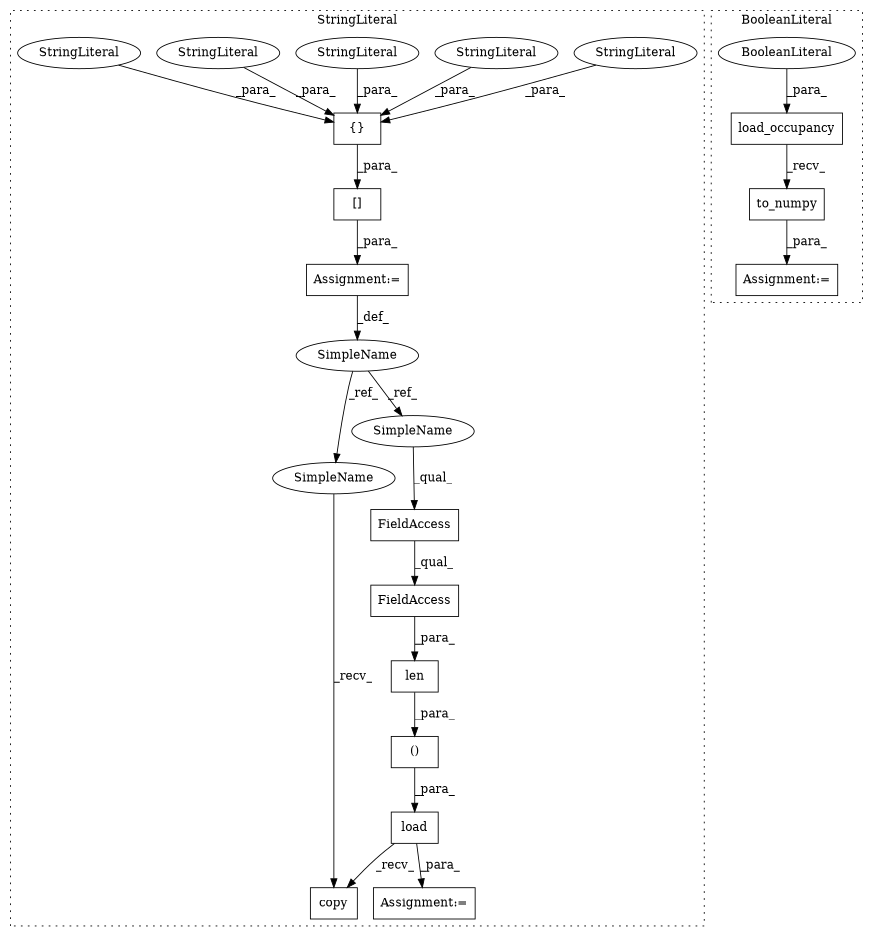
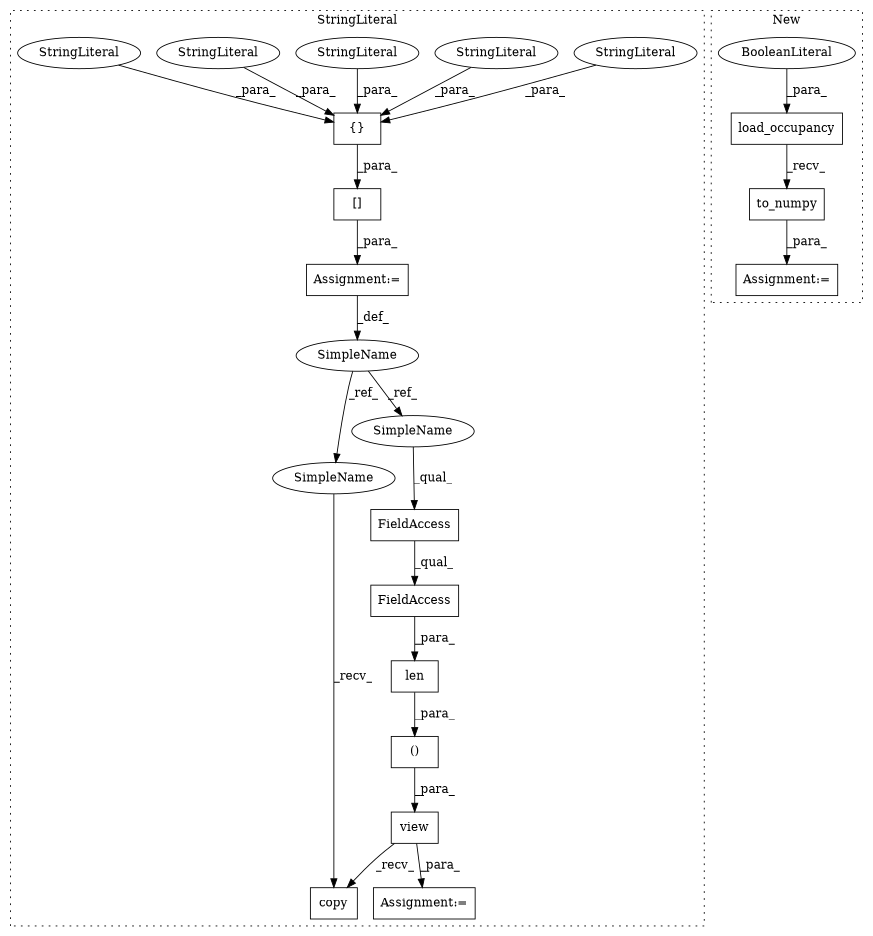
(787, 20) -> (787, 20)
(415, 828) -> (415, 828)
